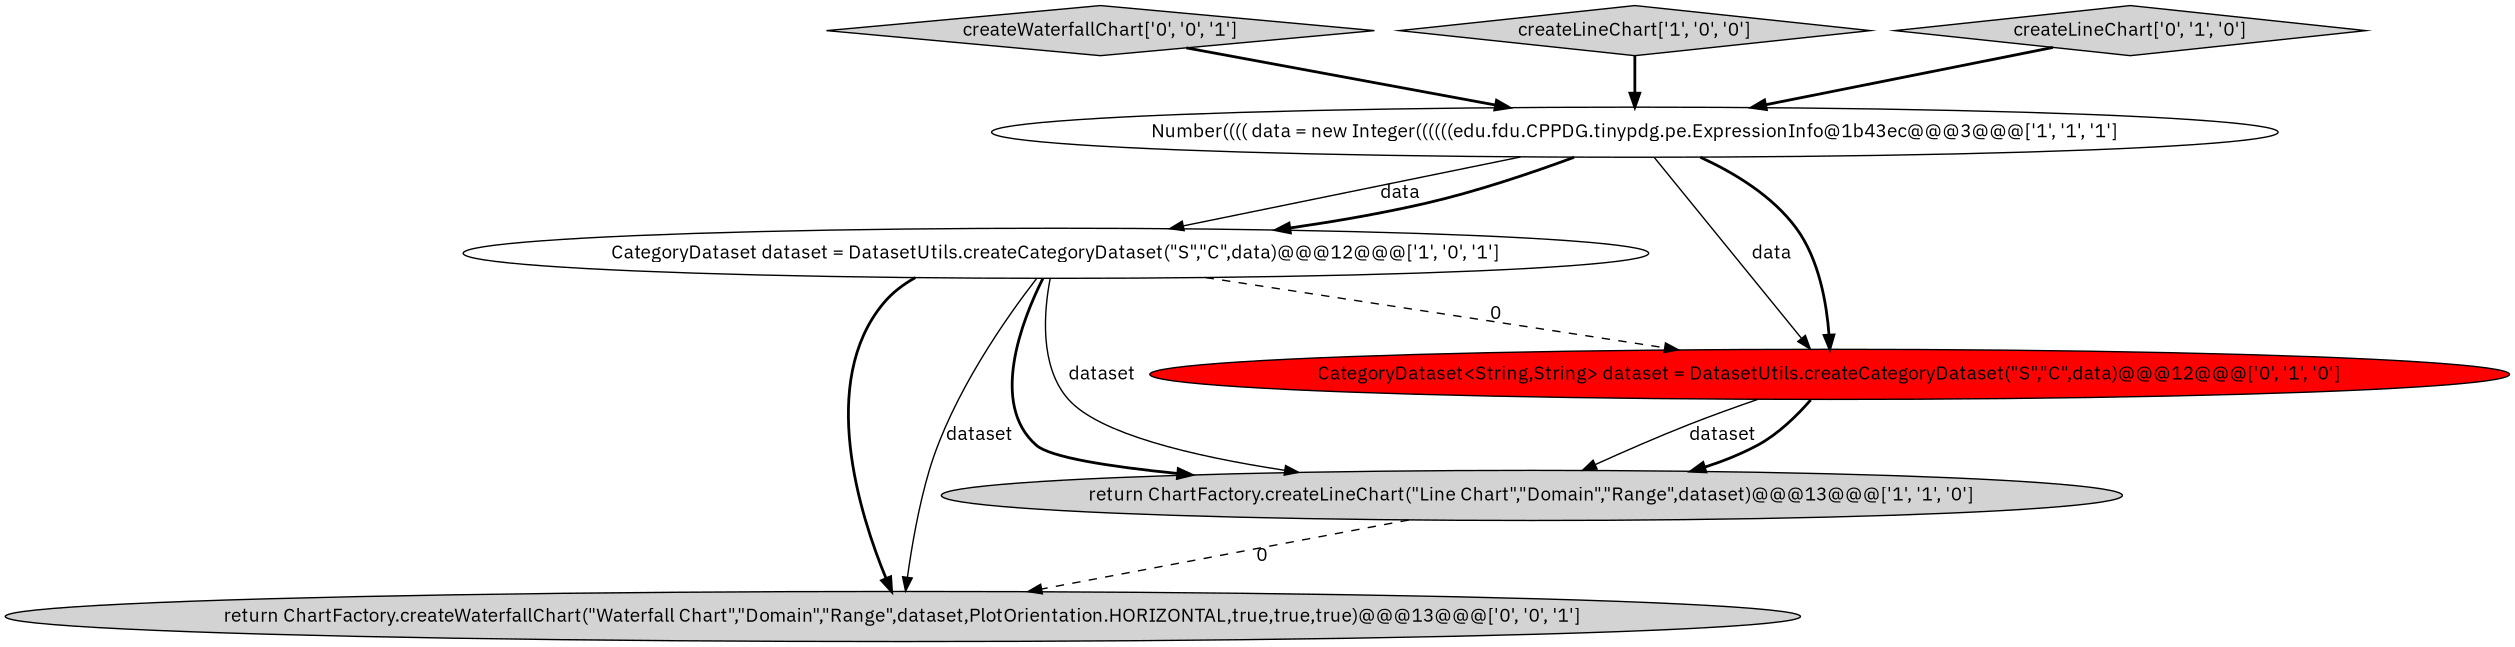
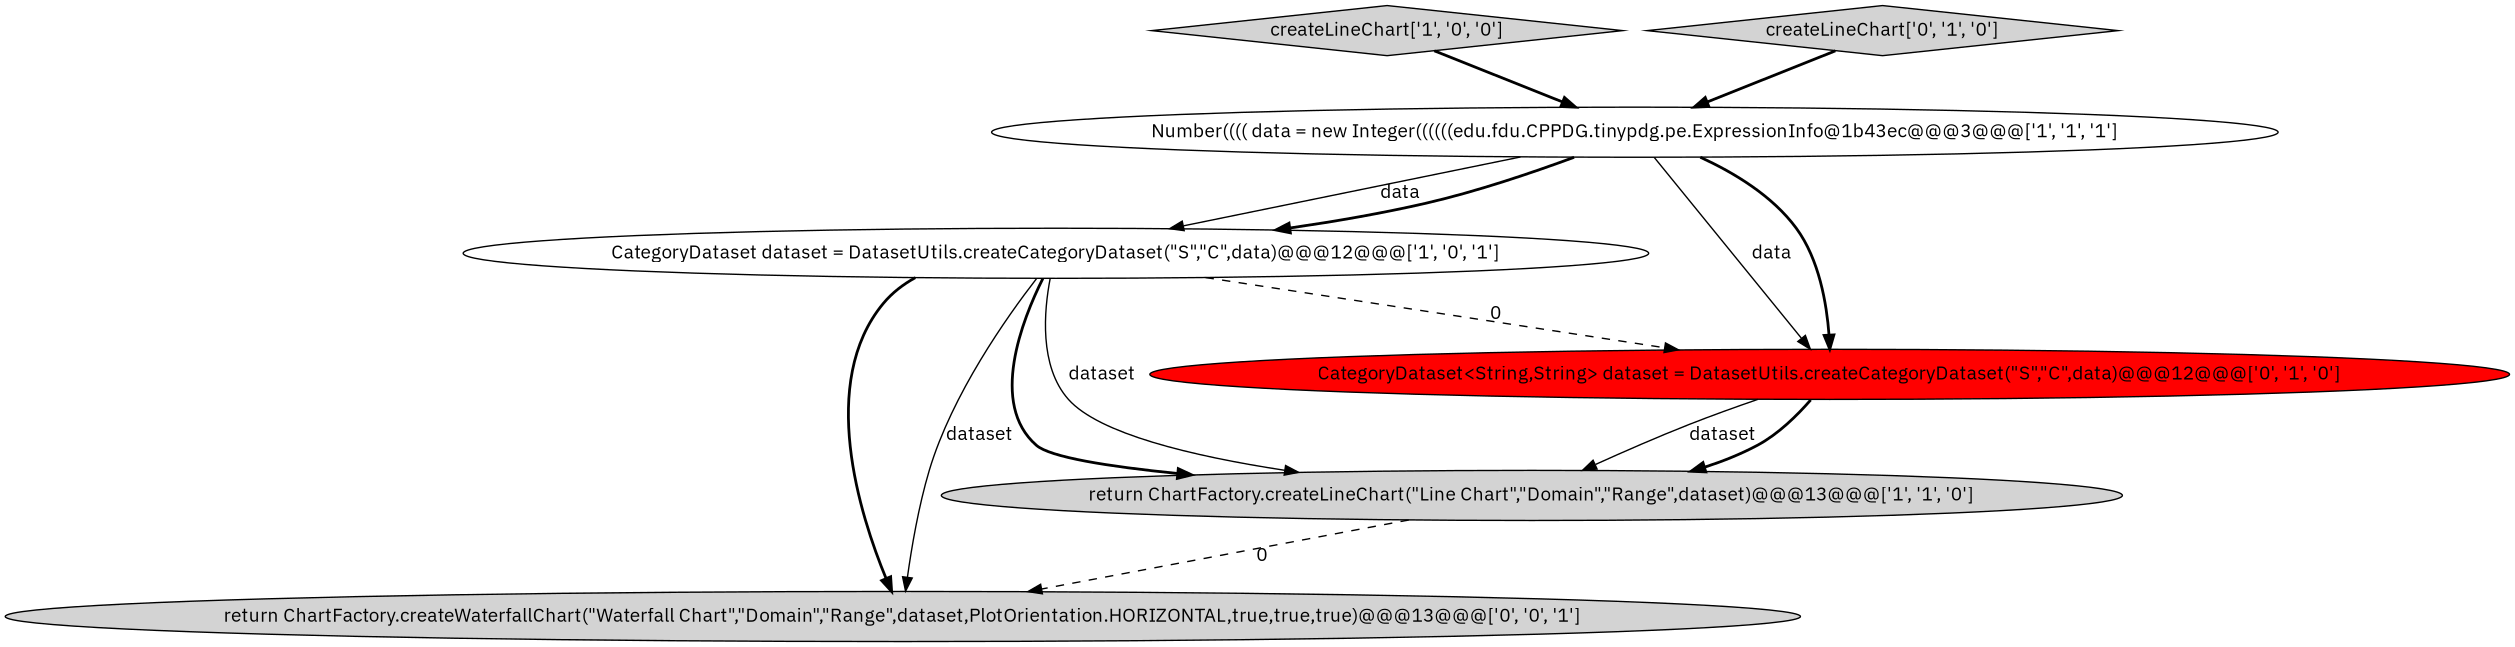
(1100, 31) -> none
